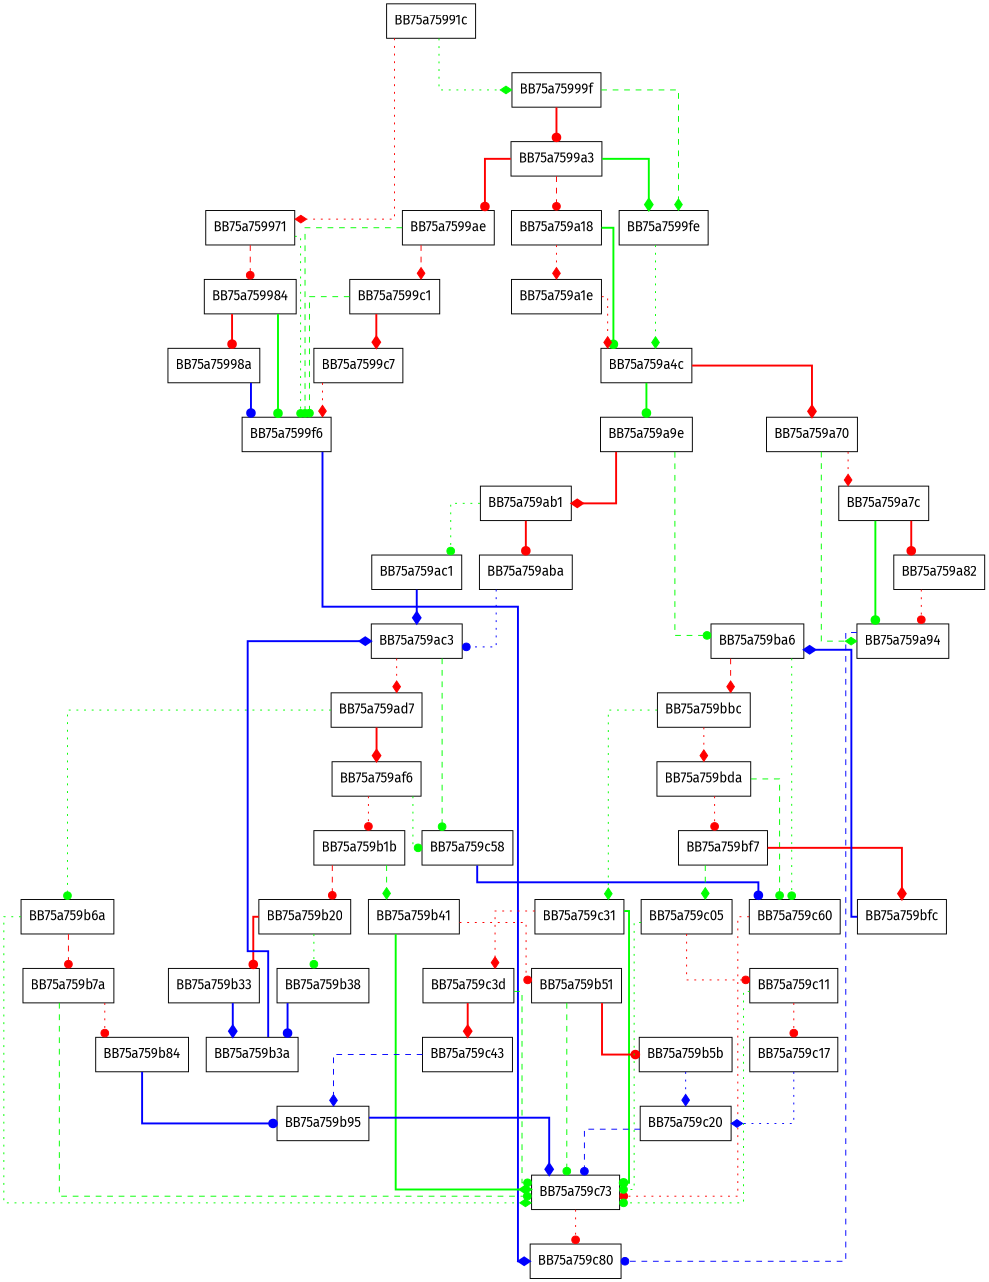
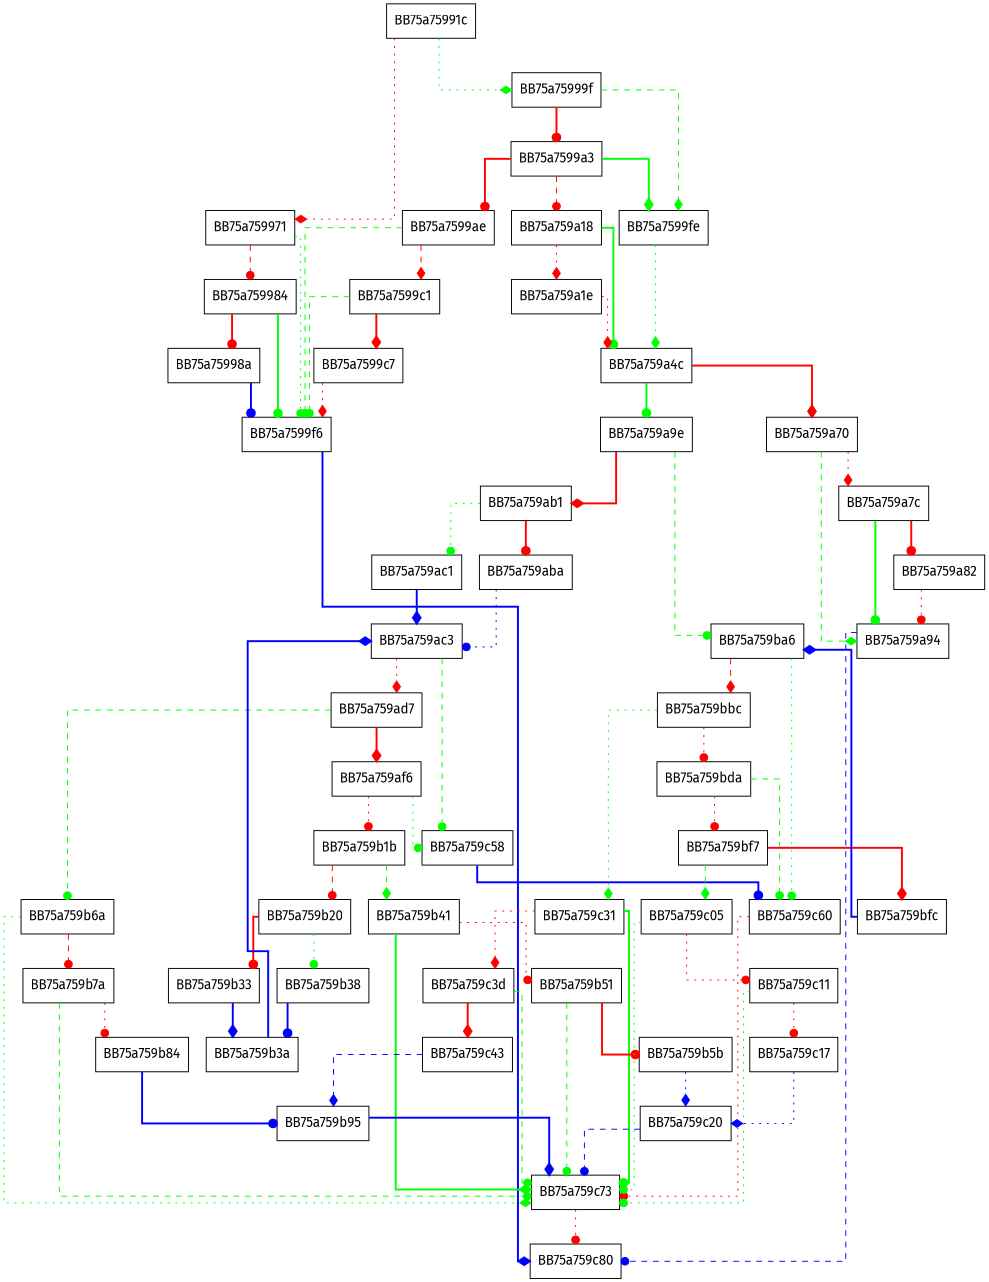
(108, 710) -> (108, 710)
(704, 741) -> (704, 741)
